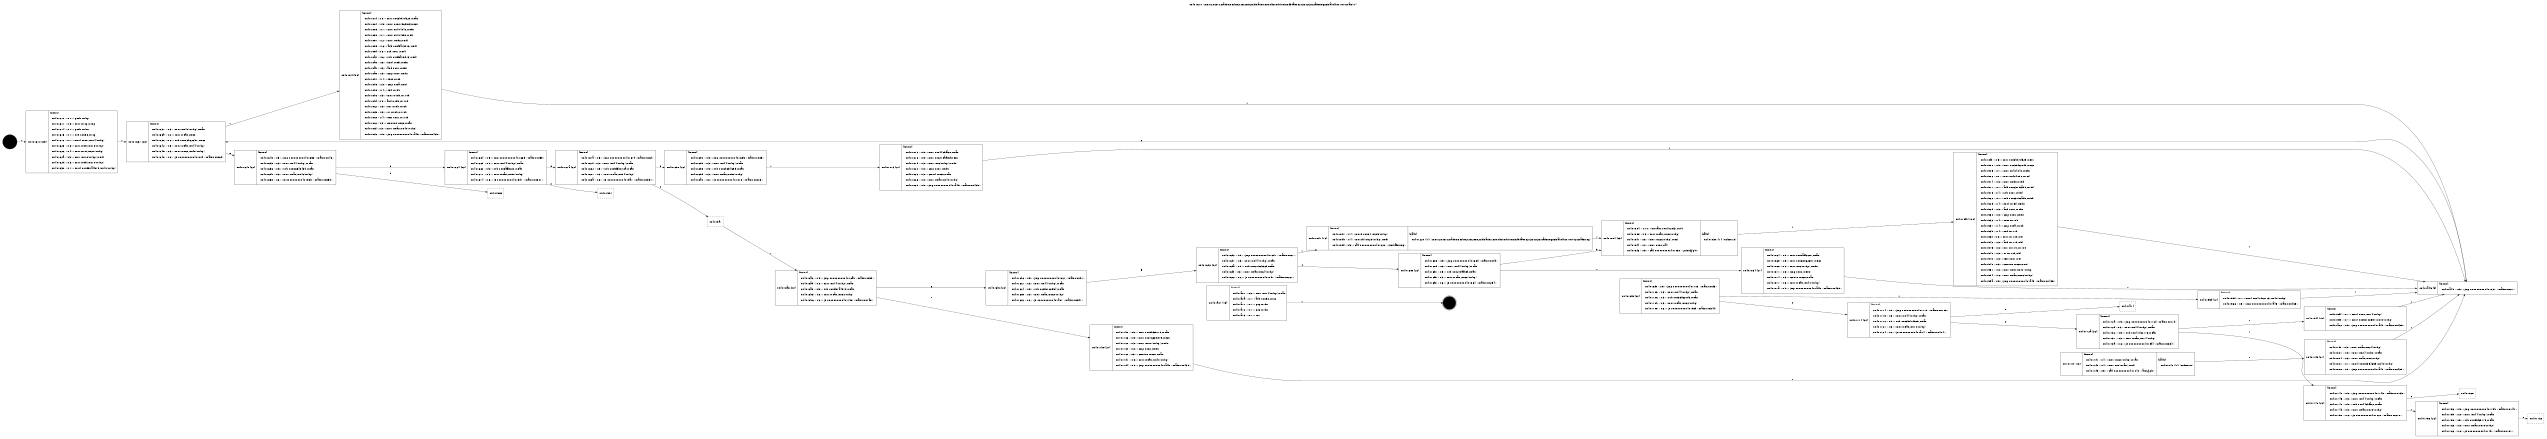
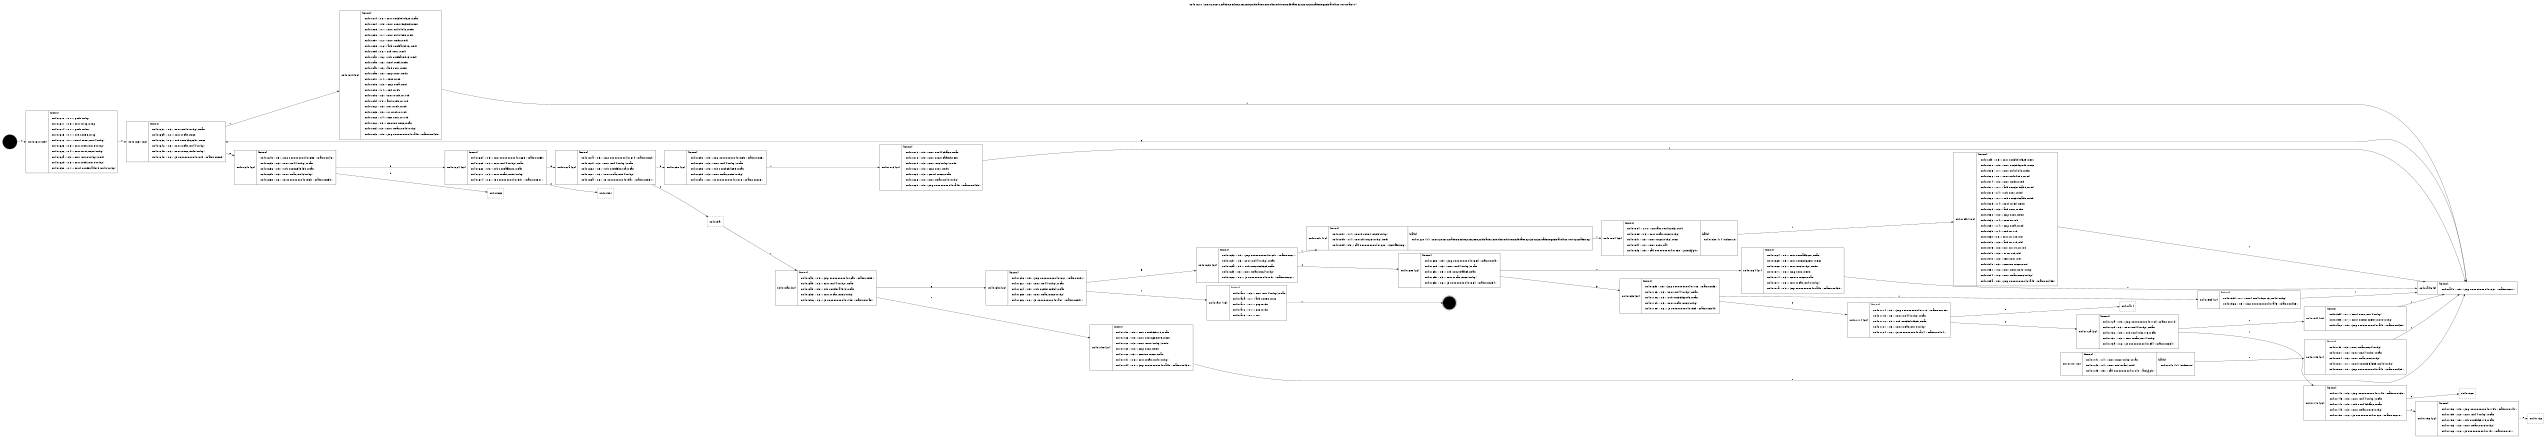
(1550, 258) -> (1559, 283)
none -> (1146, 296)
